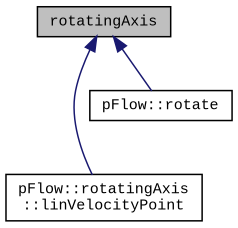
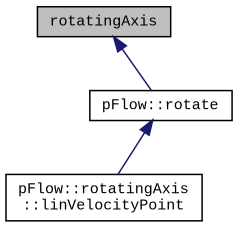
(74, 113) -> (131, 154)
